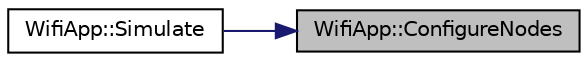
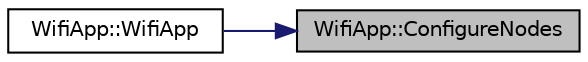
(116, 31) -> (116, 31)
